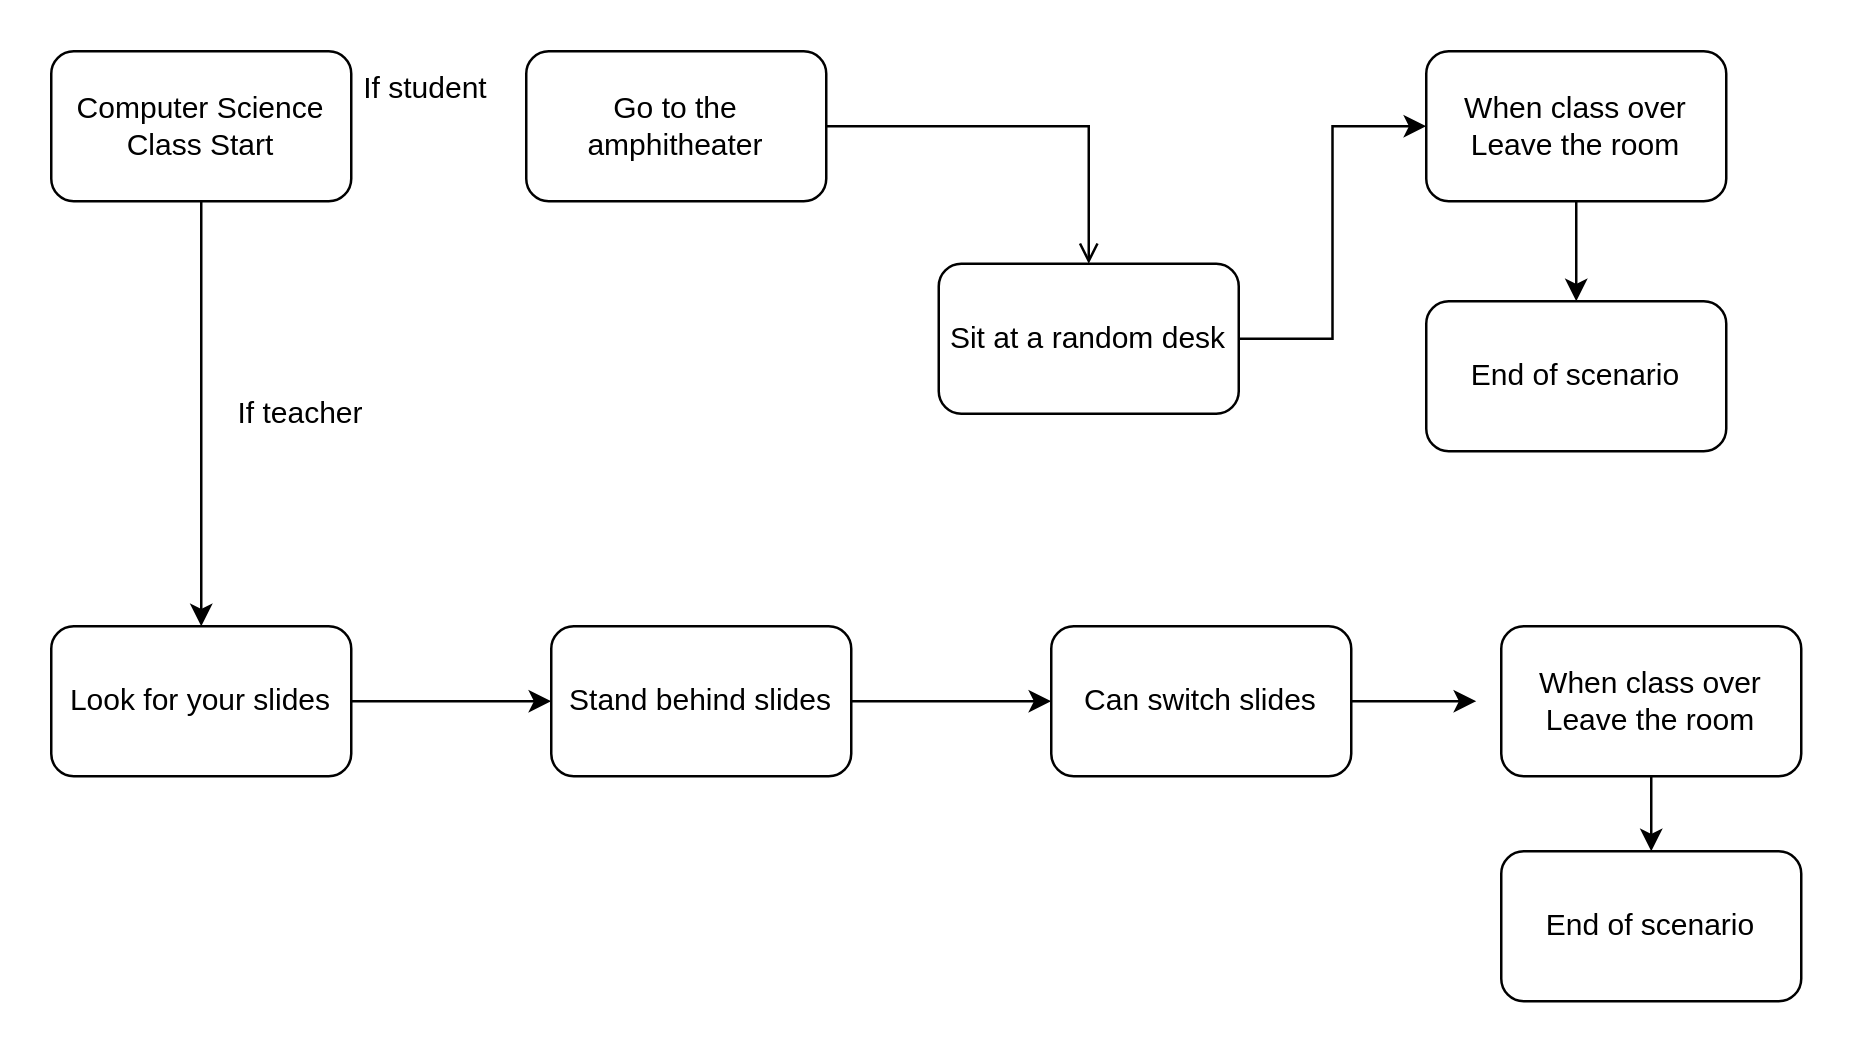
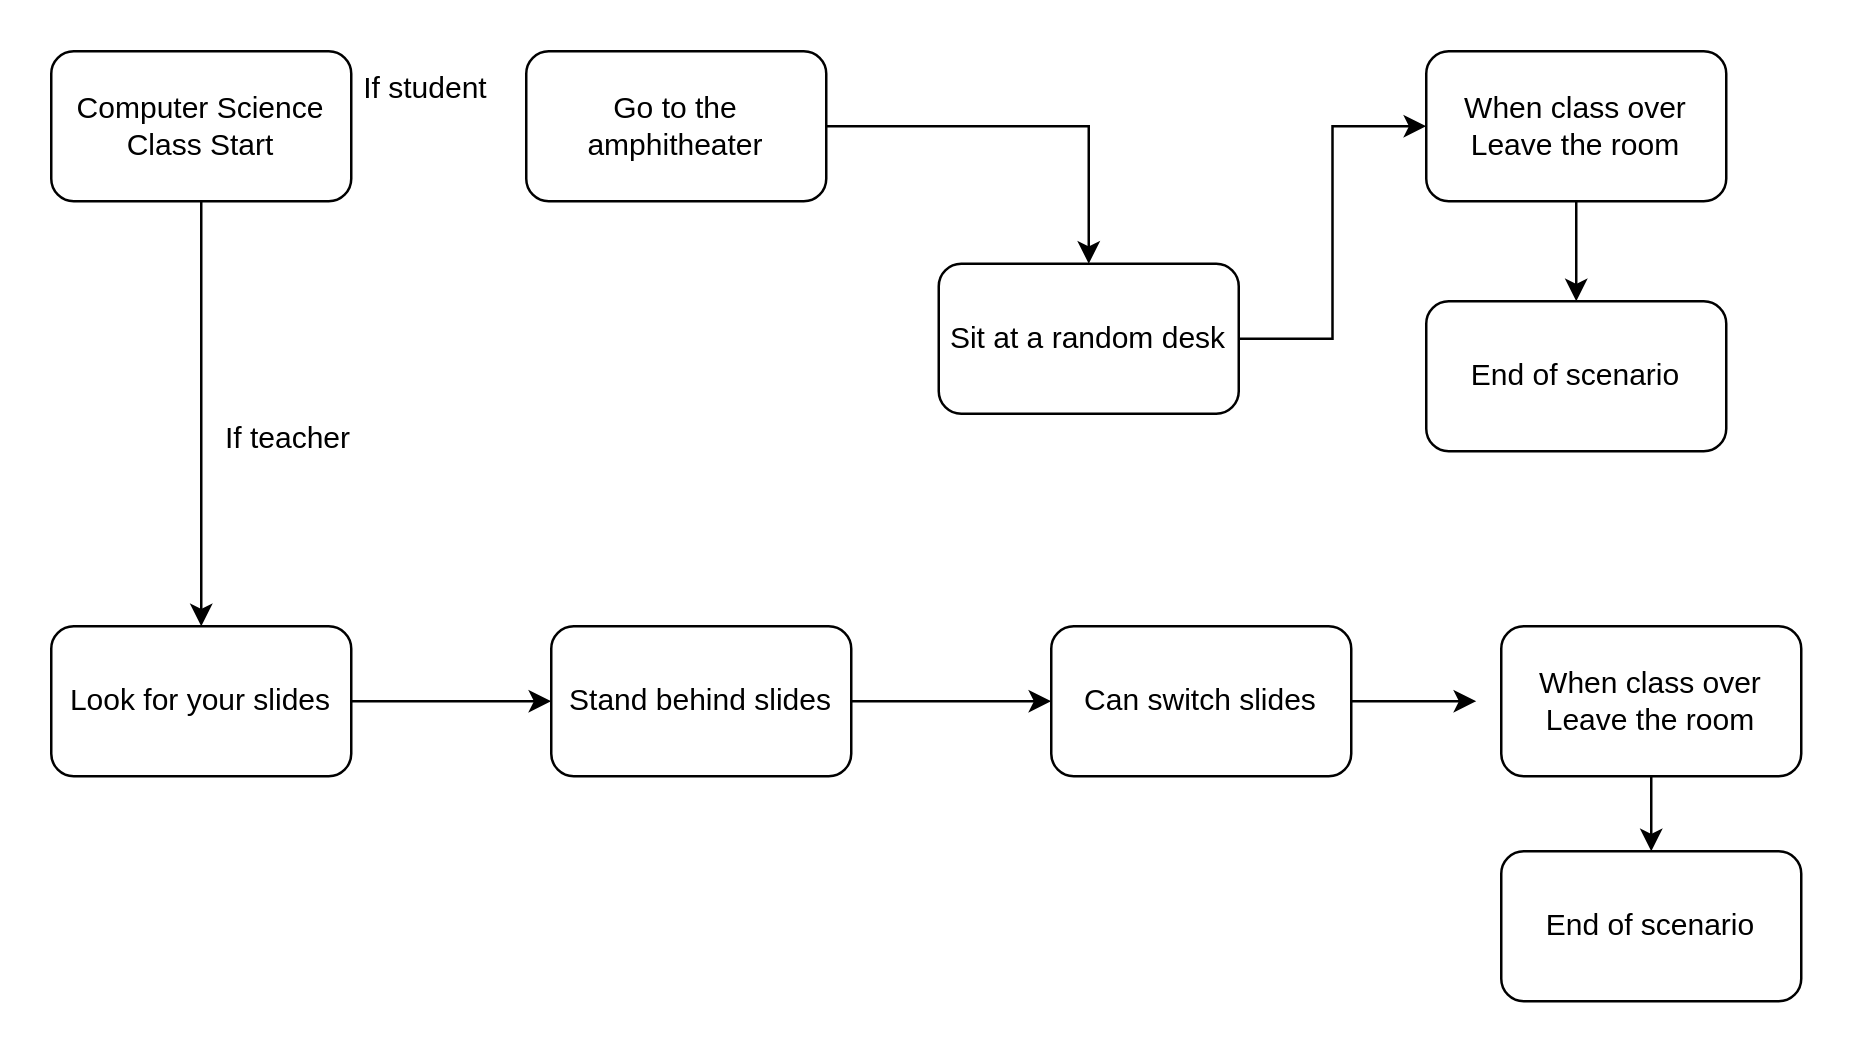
(1089, 249) -> (1089, 245)
(301, 414) -> (289, 439)
